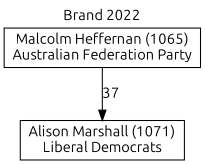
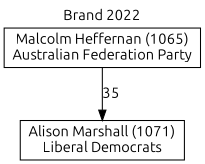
(111, 94) -> (111, 94)
